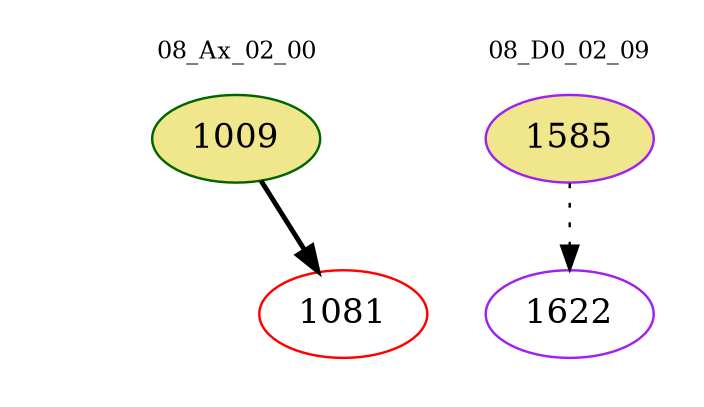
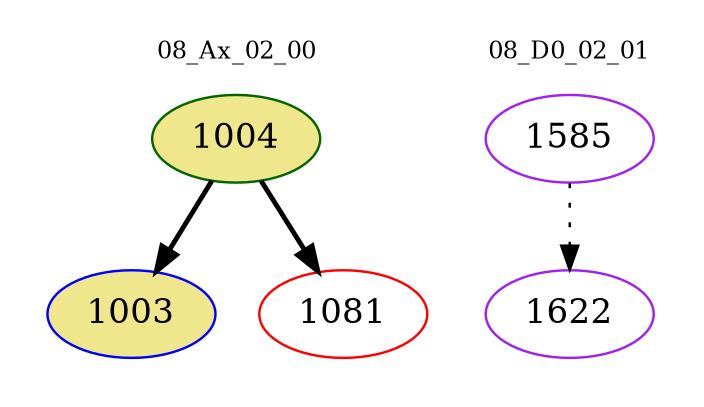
(570, 52) -> (570, 52)
(236, 139) -> (236, 139)
(570, 139) -> (570, 139)
none -> (131, 314)
